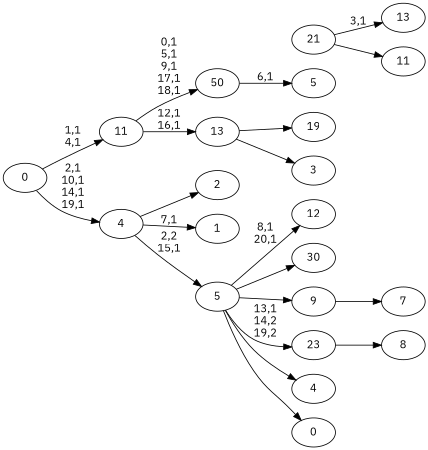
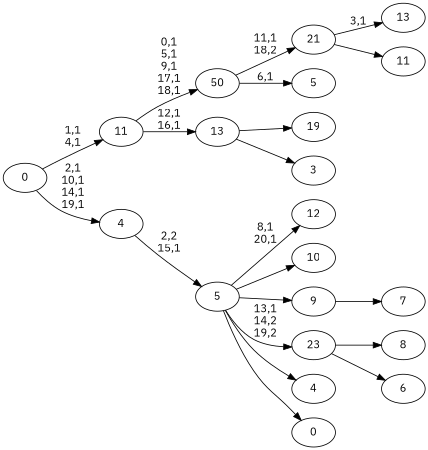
none -> (262, 63)
(217, 185) -> none
(217, 229) -> none
(314, 258) -> (314, 258)
none -> (403, 389)
